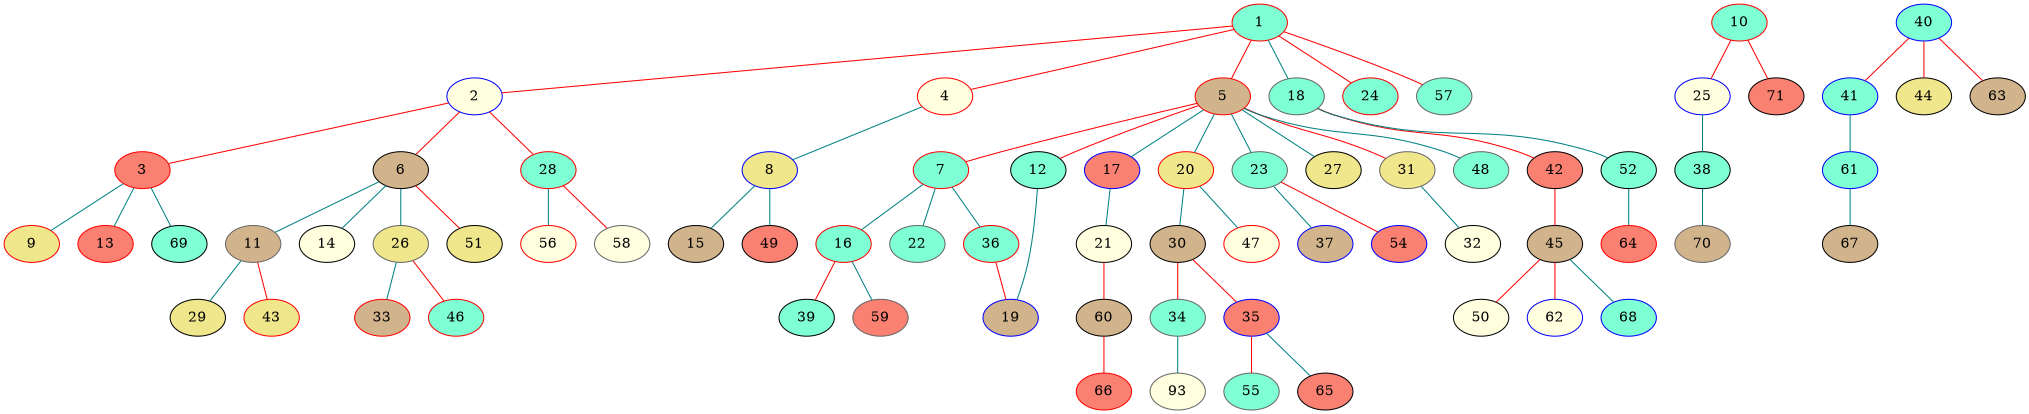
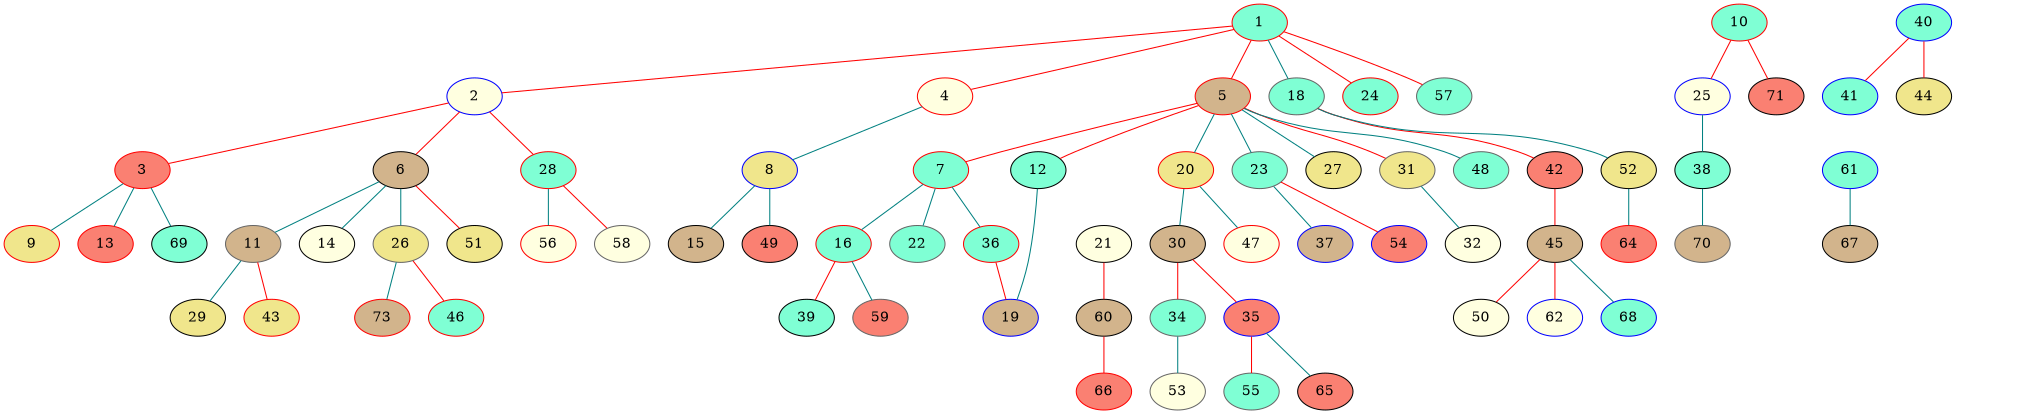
(1998, 96) -> none
(1850, 133) -> none
(1112, 170) -> none
(1629, 170) -> (1629, 170)
(382, 318) -> (382, 318)
(1178, 392) -> (1178, 392)
